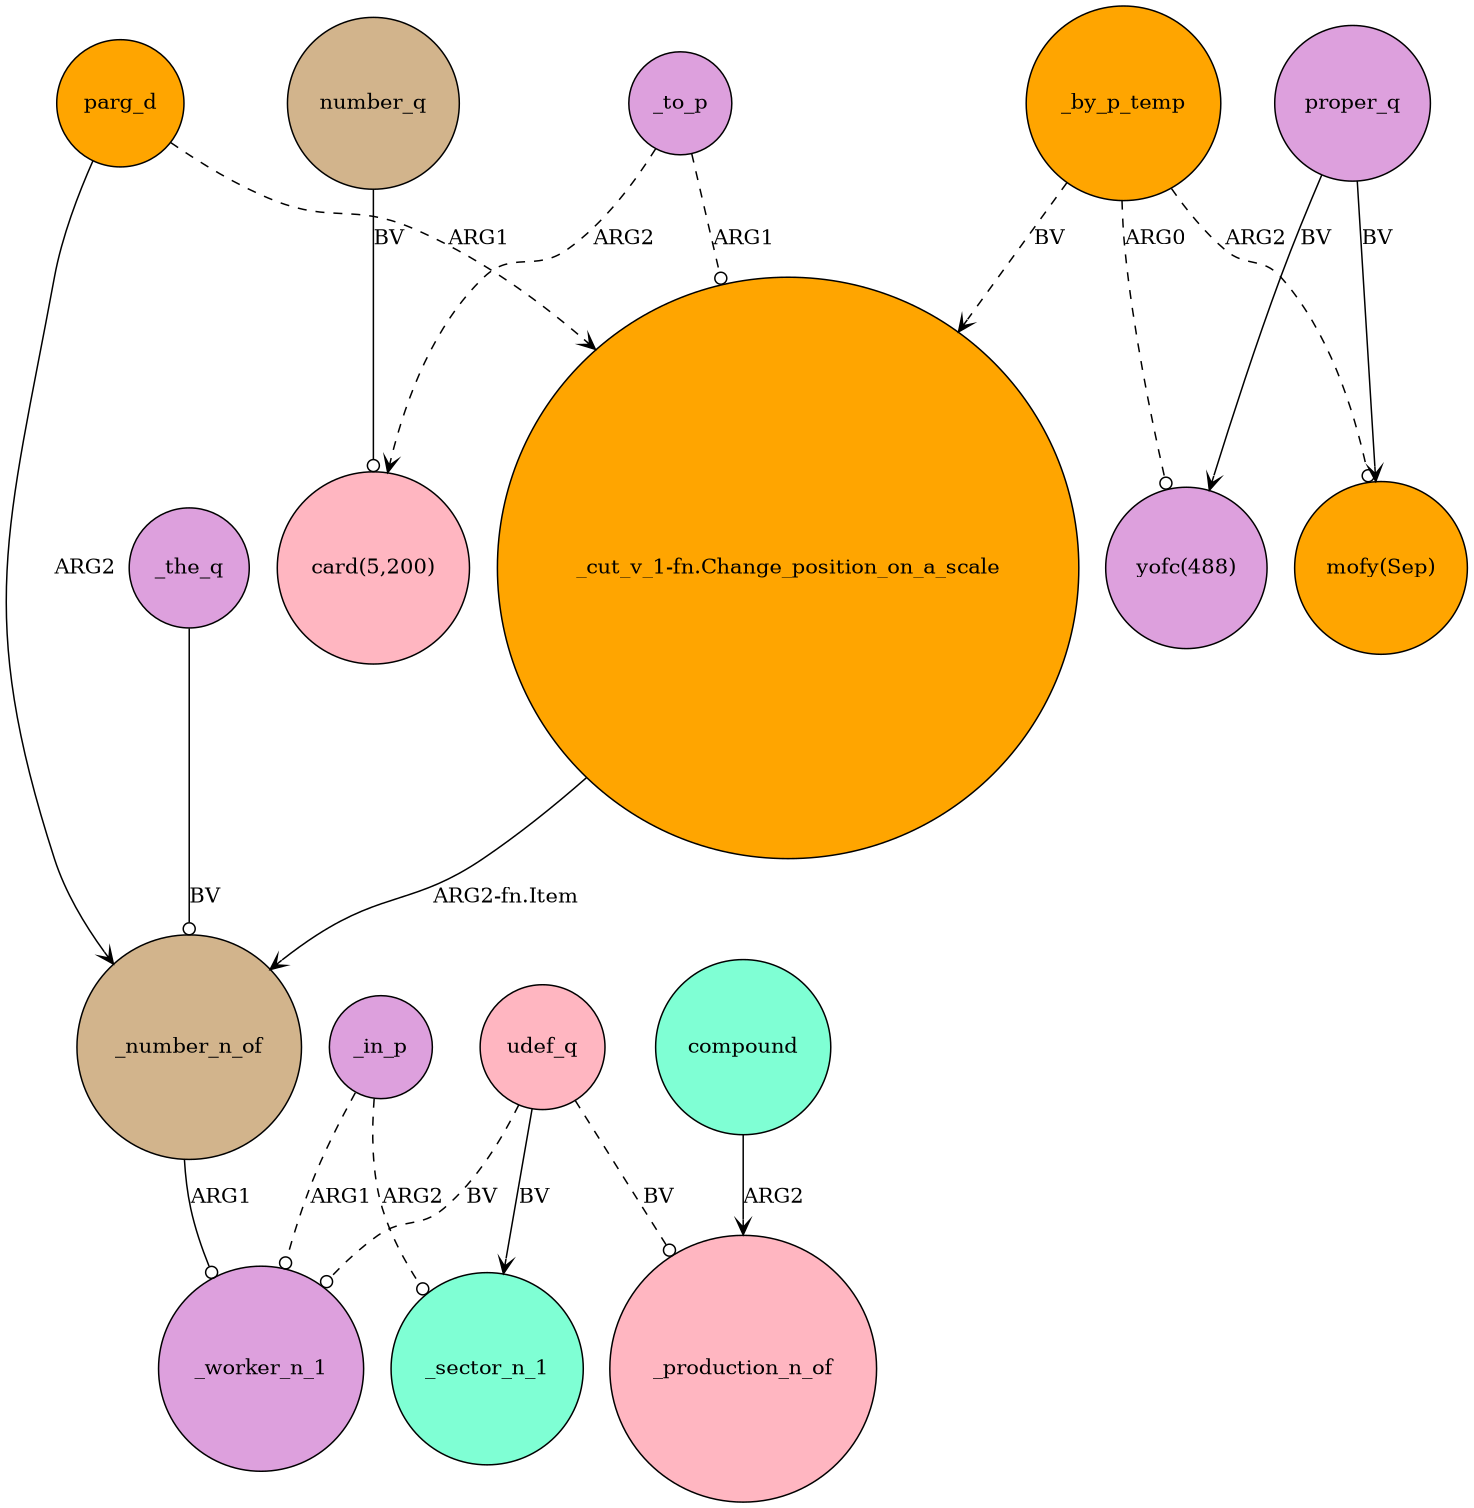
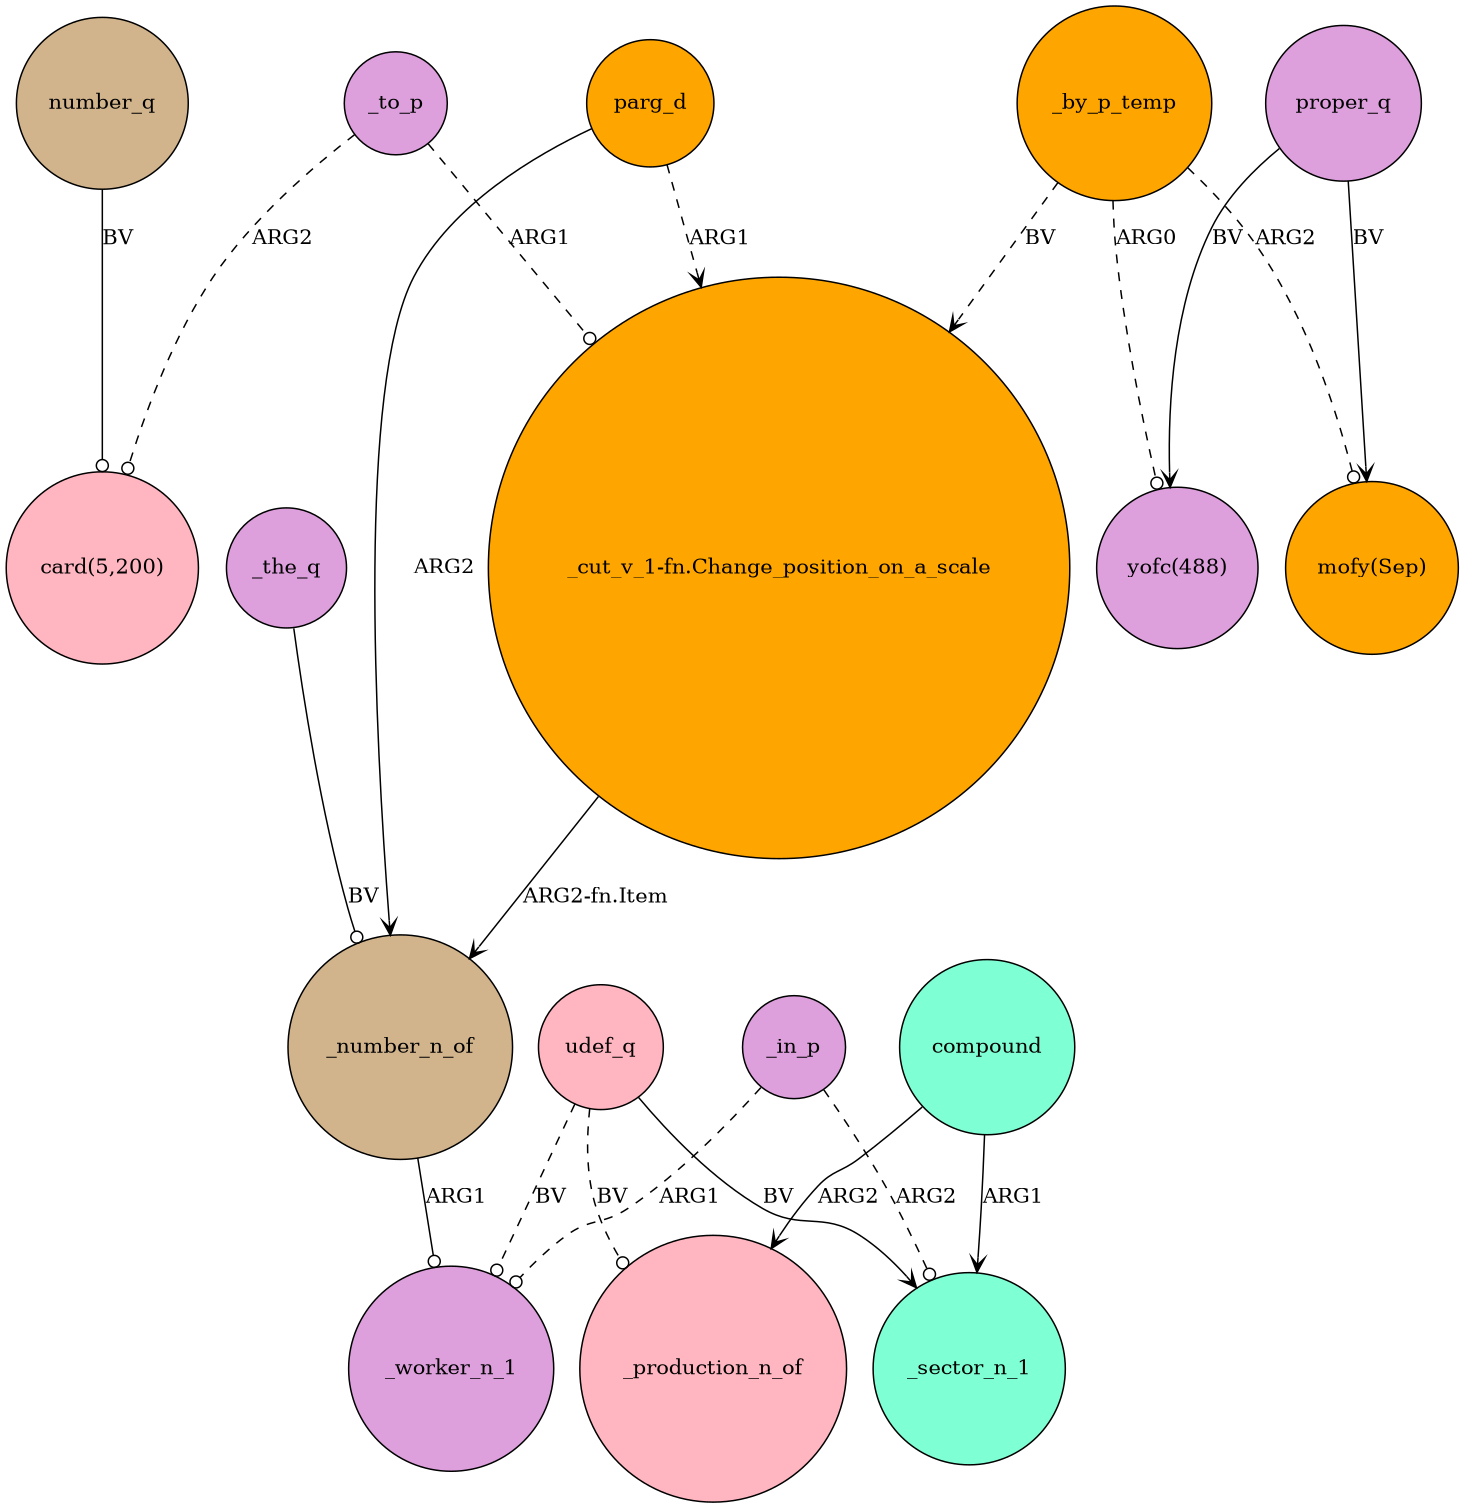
(483, 278) -> (213, 278)
none -> (982, 1196)
